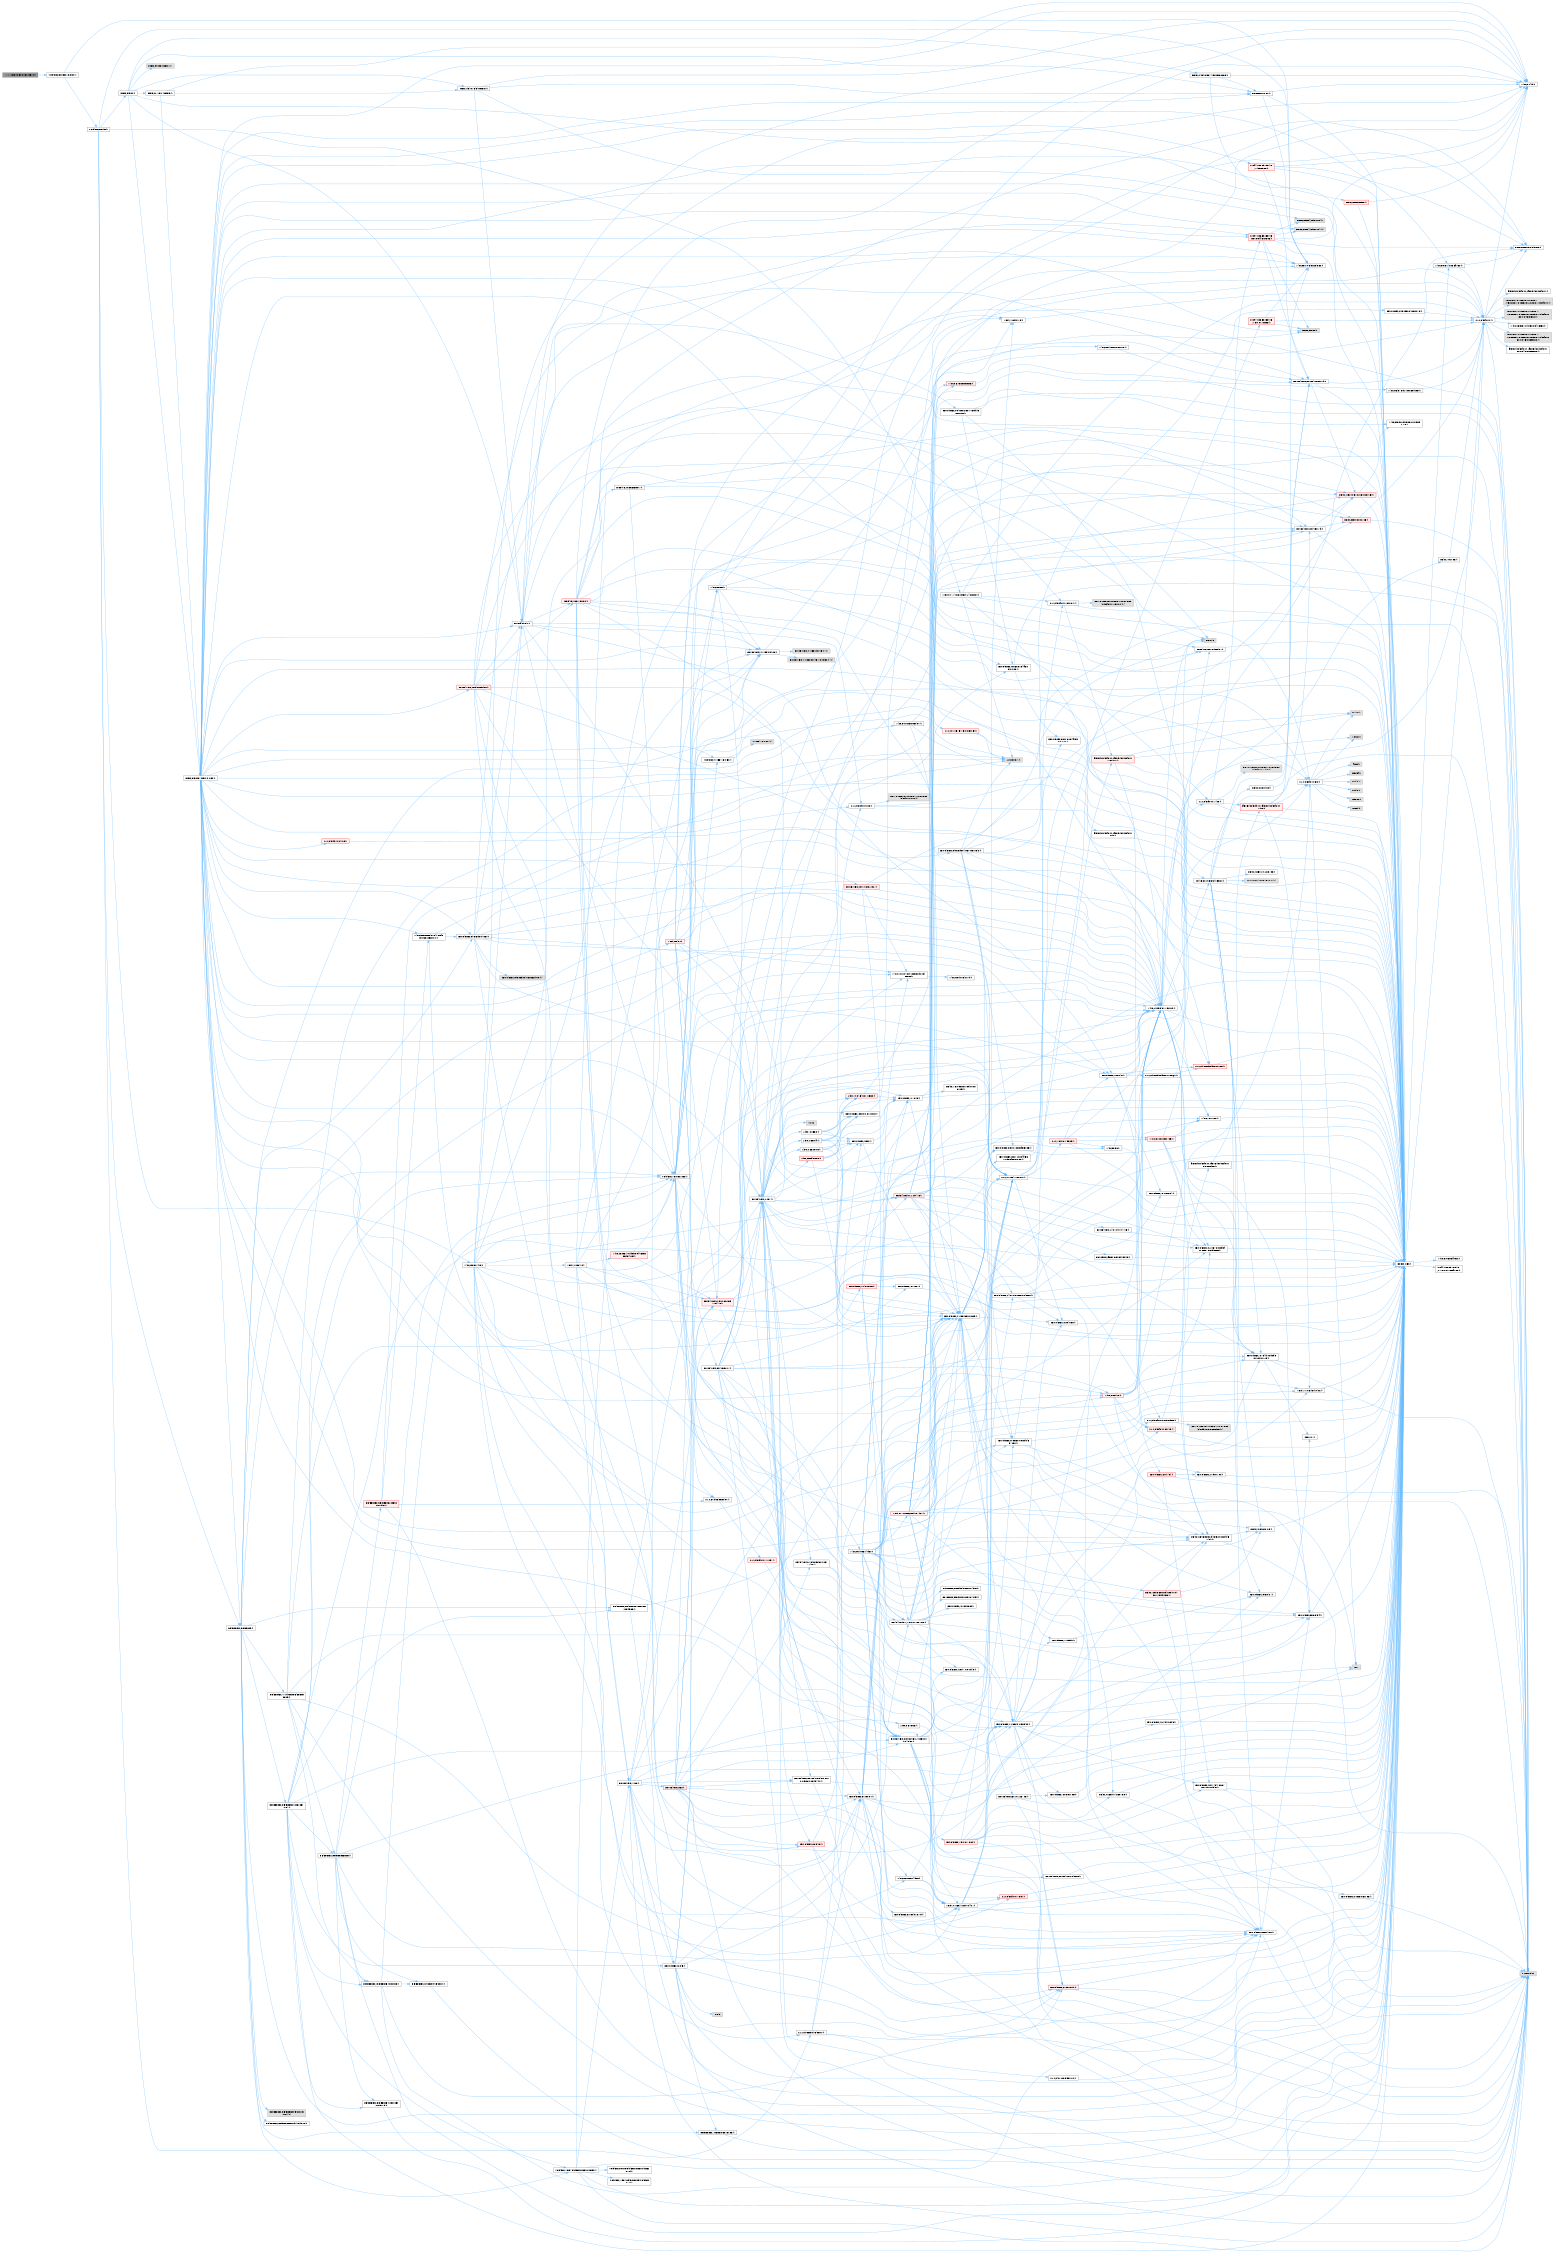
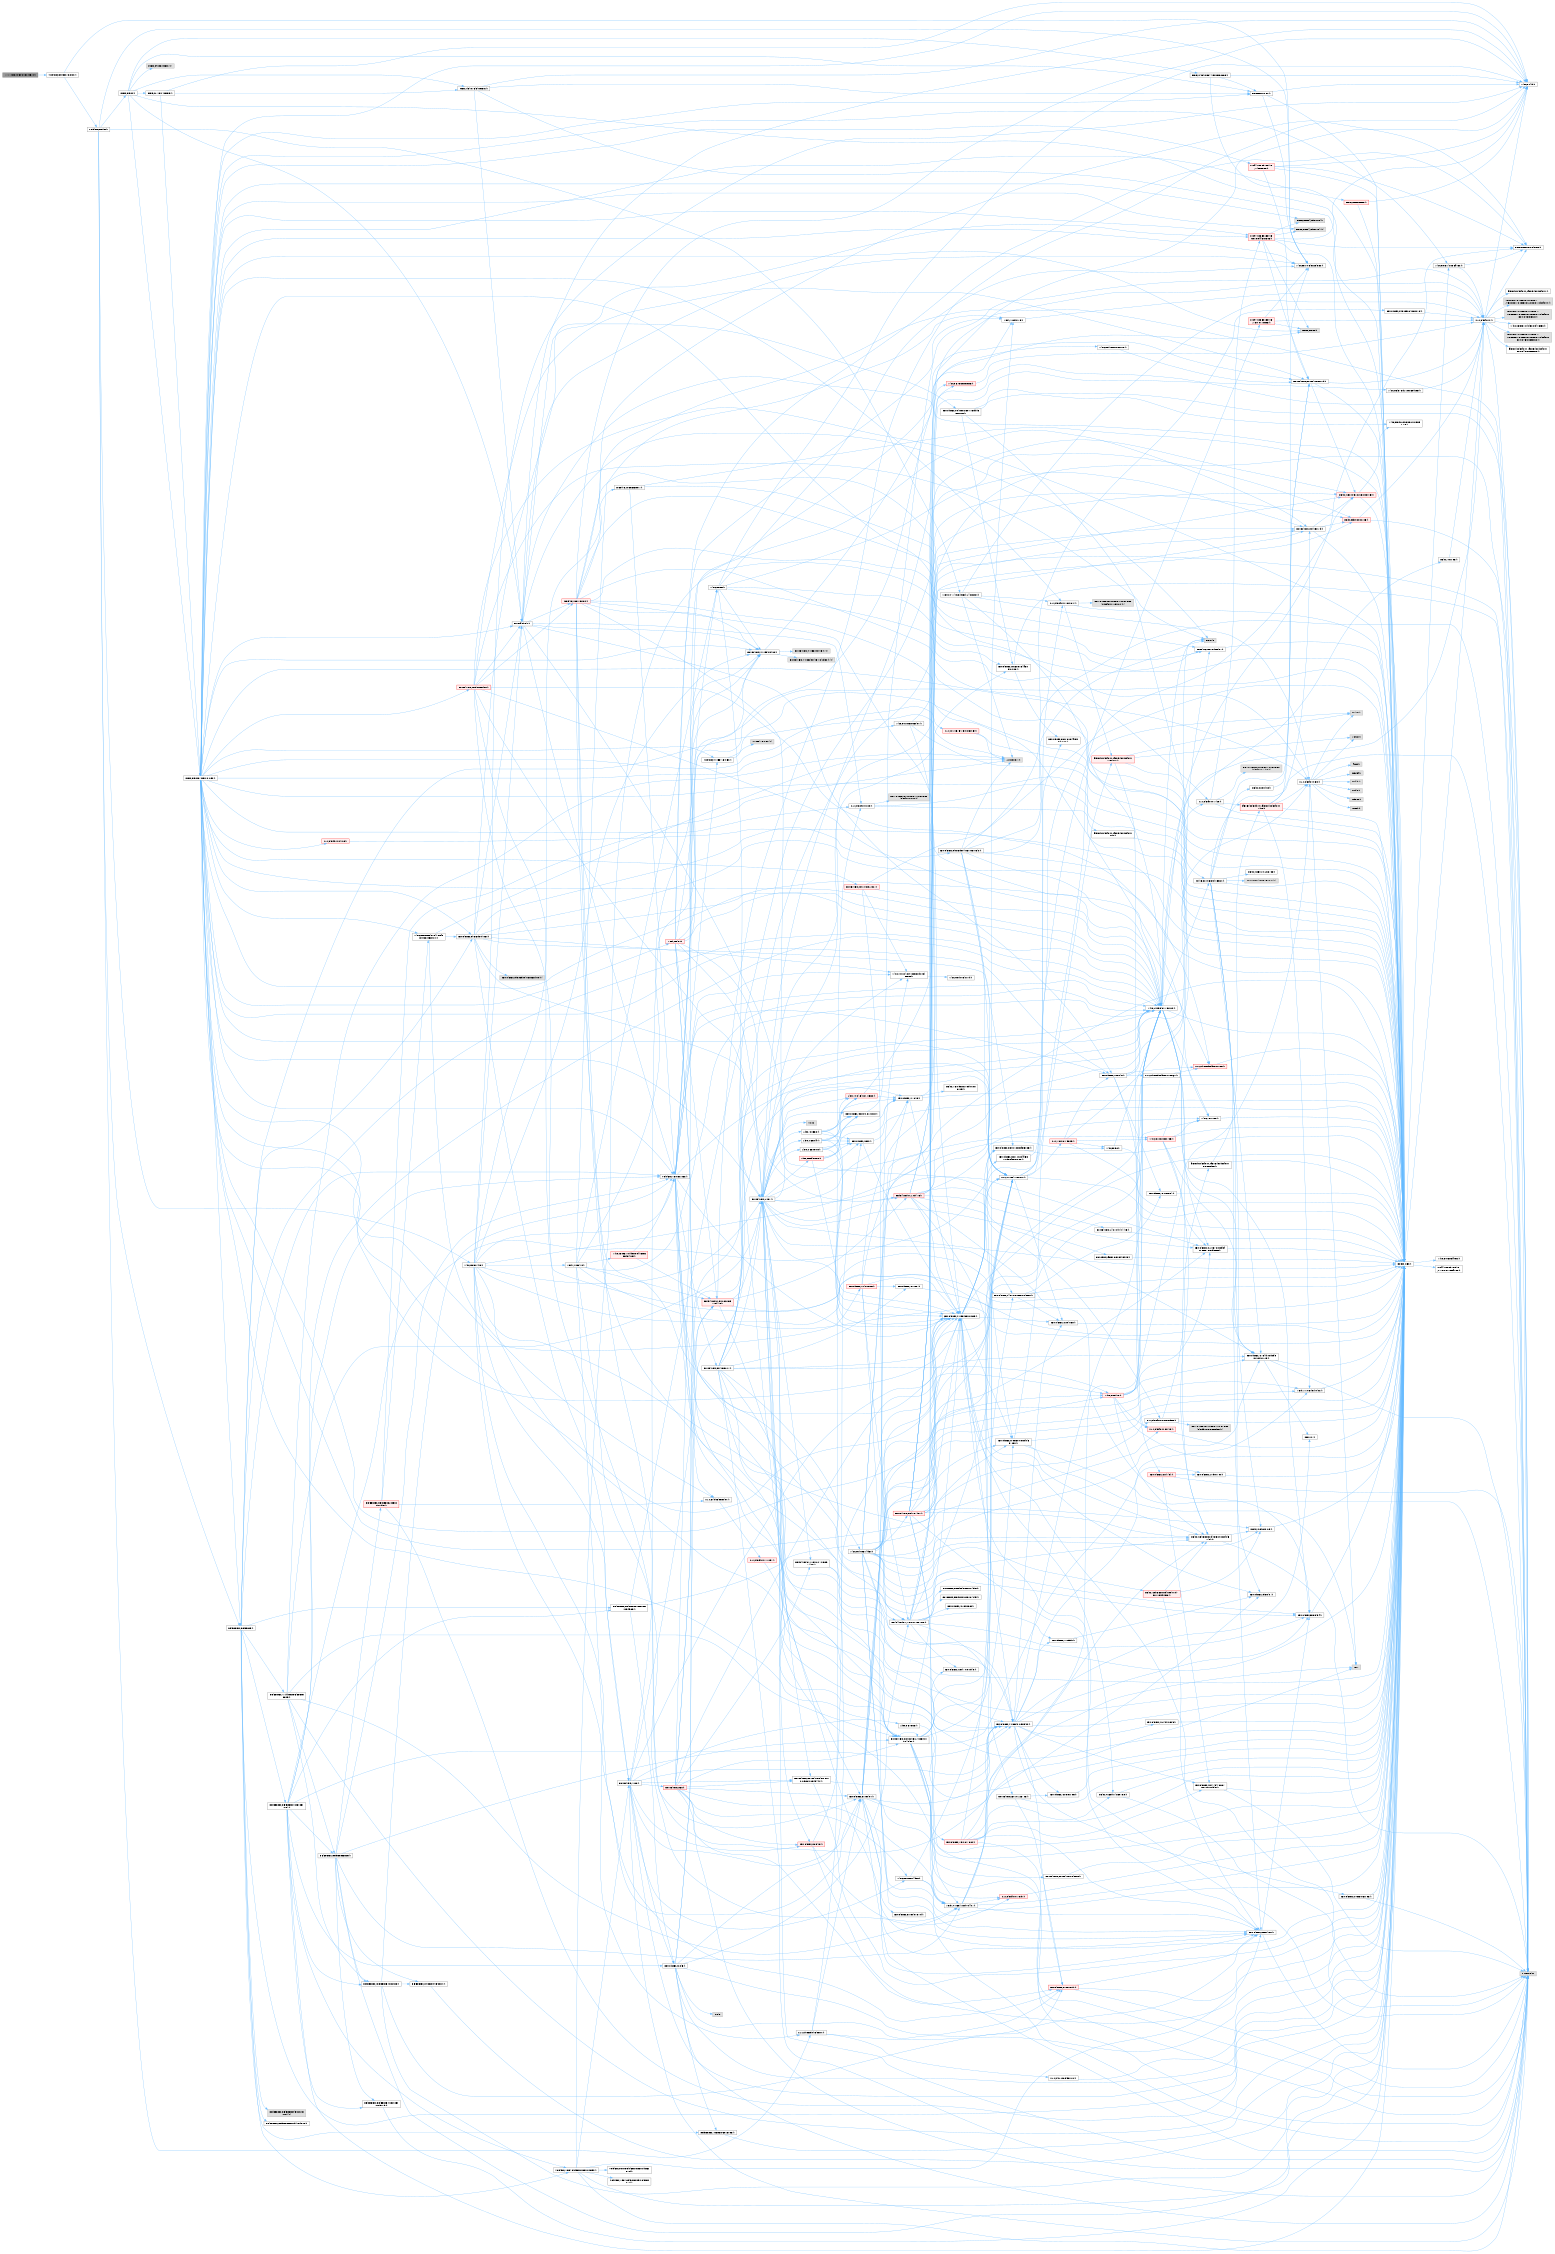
(909, 1513) -> (909, 1513)
(811, 1564) -> (811, 1564)
